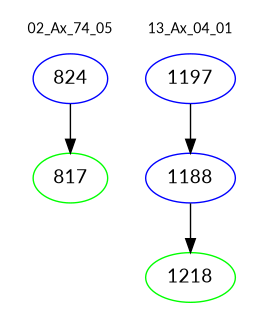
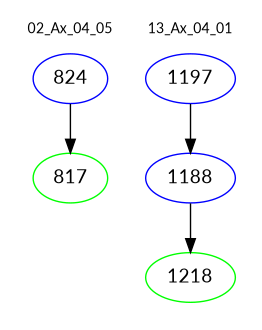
(70, 30) -> (70, 30)
